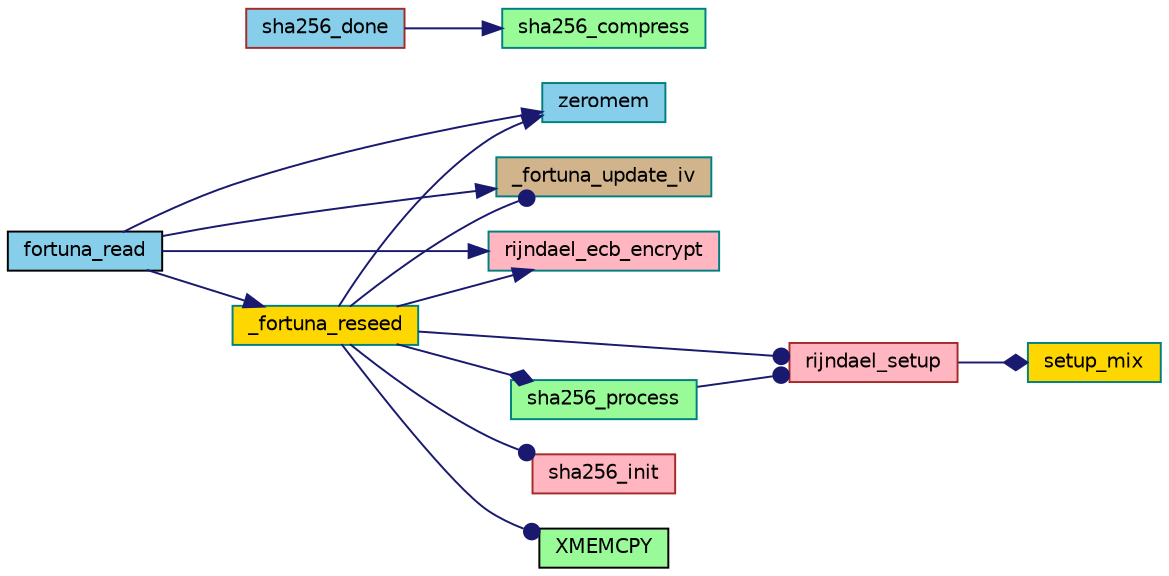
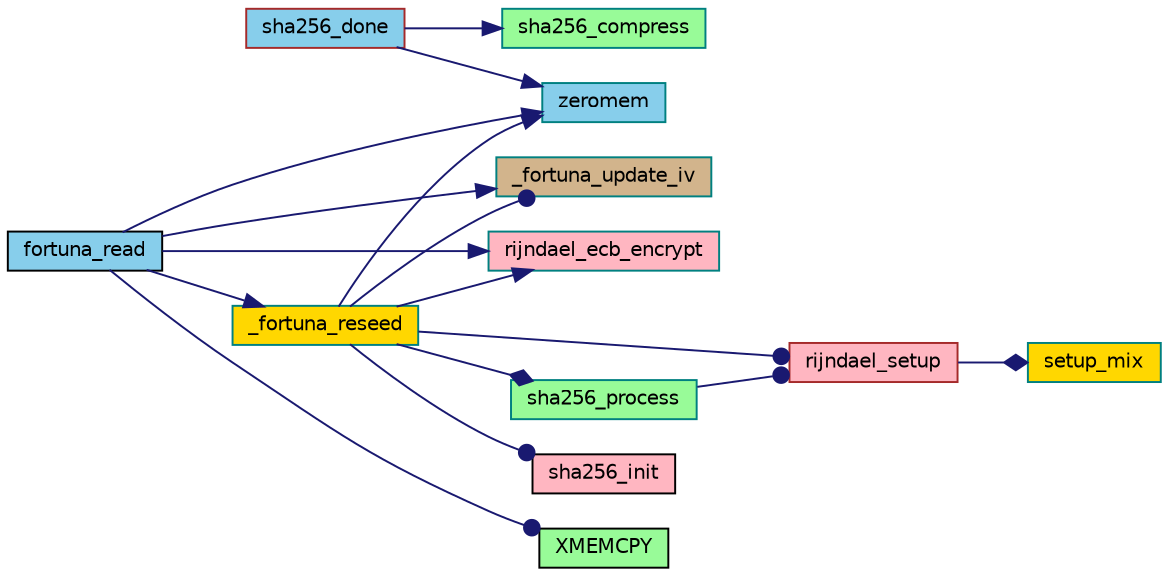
none -> (460, 64)
(424, 446) -> (308, 413)
(604, 474) -> (604, 474)
